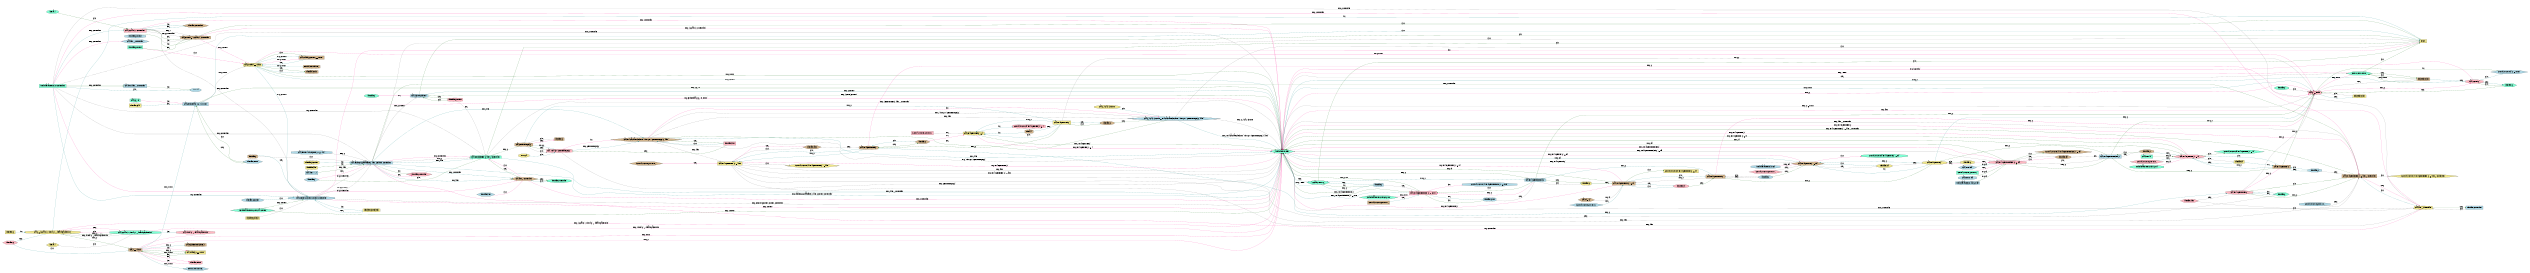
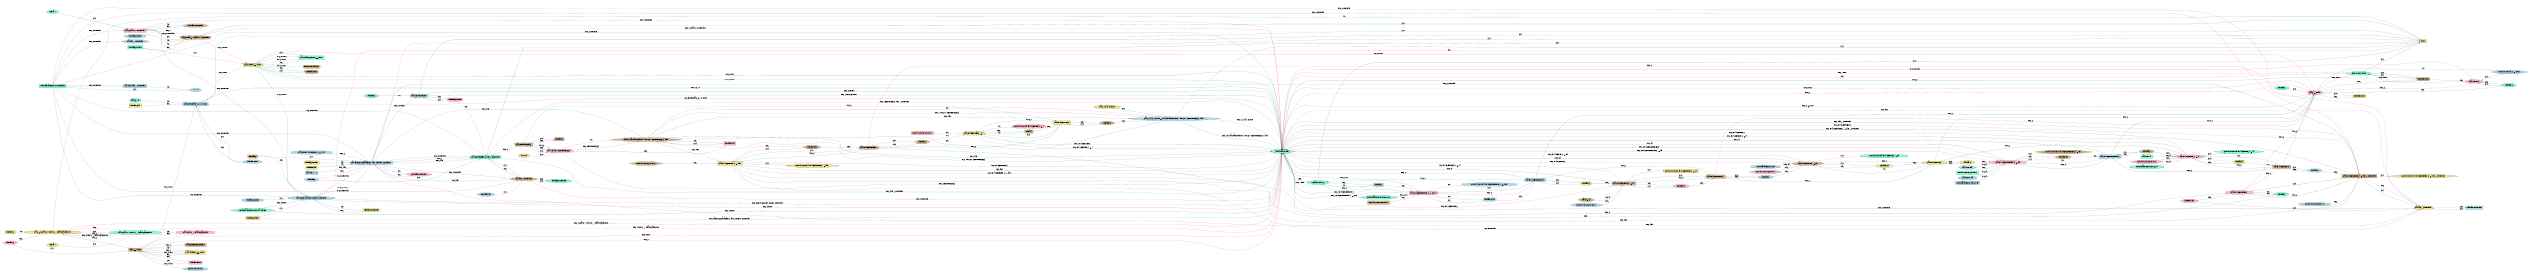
(312, 58) -> (312, 58)
(1675, 59) -> none
none -> (1004, 131)
(846, 195) -> (795, 219)
none -> (167, 235)
